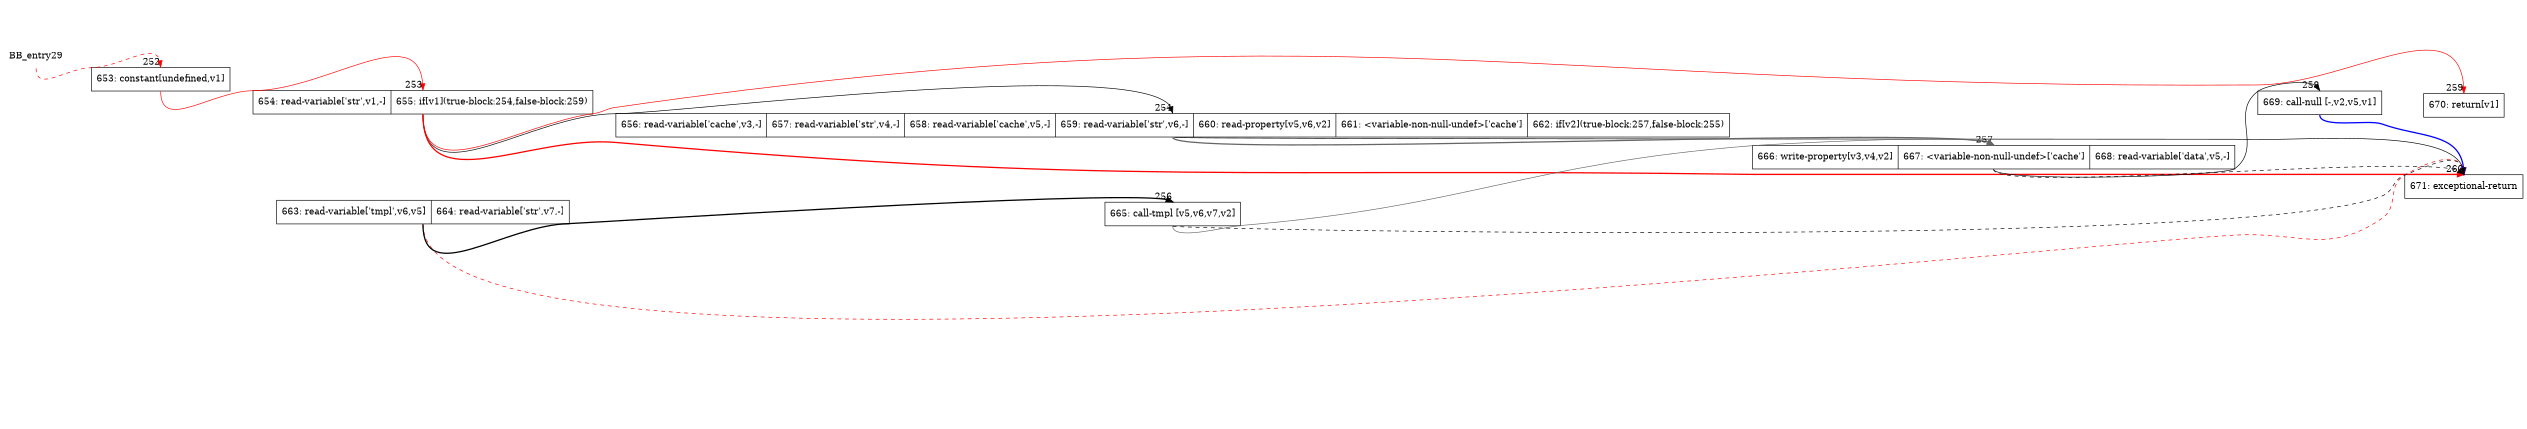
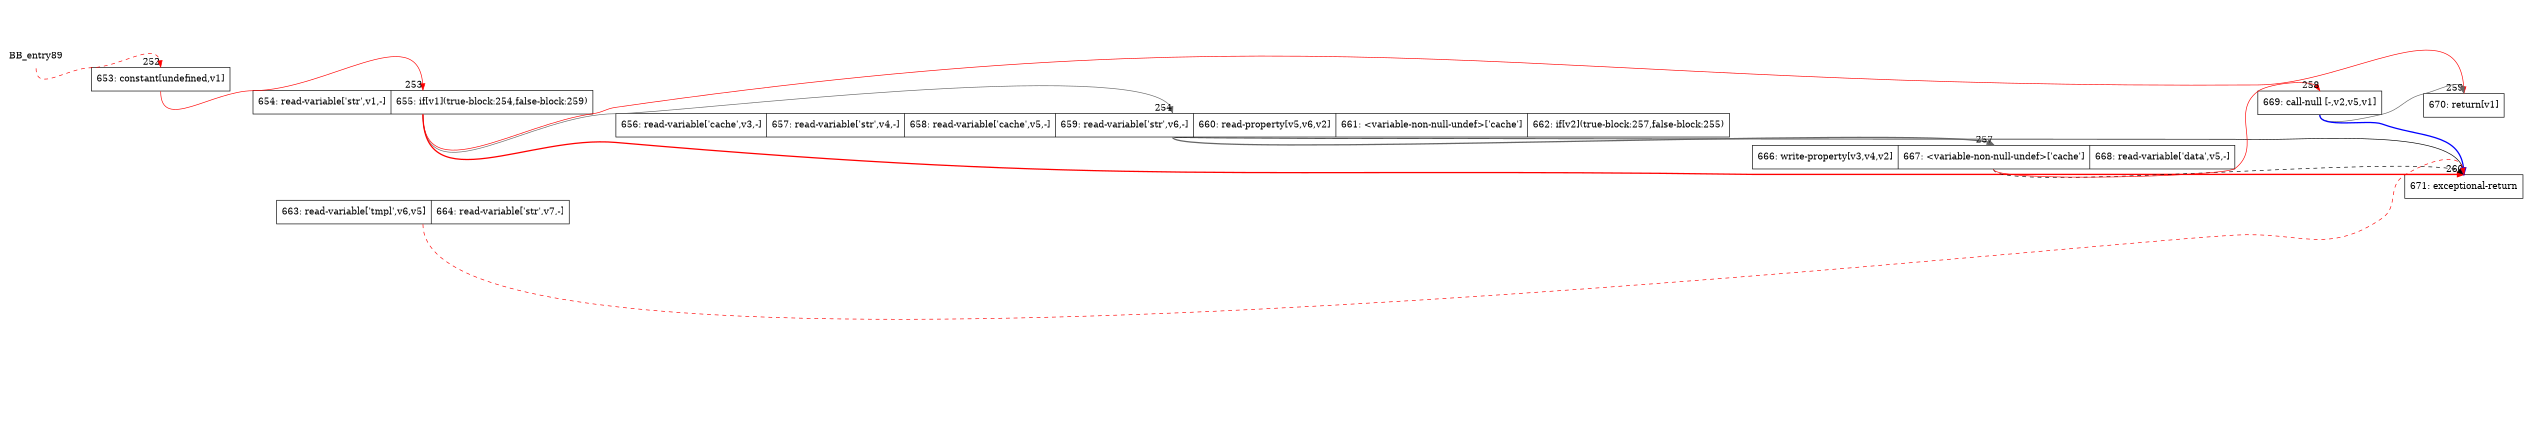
(36, 56) -> (36, 56)
(784, 100) -> (784, 100)
none -> (2392, 111)
(2241, 162) -> (2241, 162)
(1173, 214) -> none
